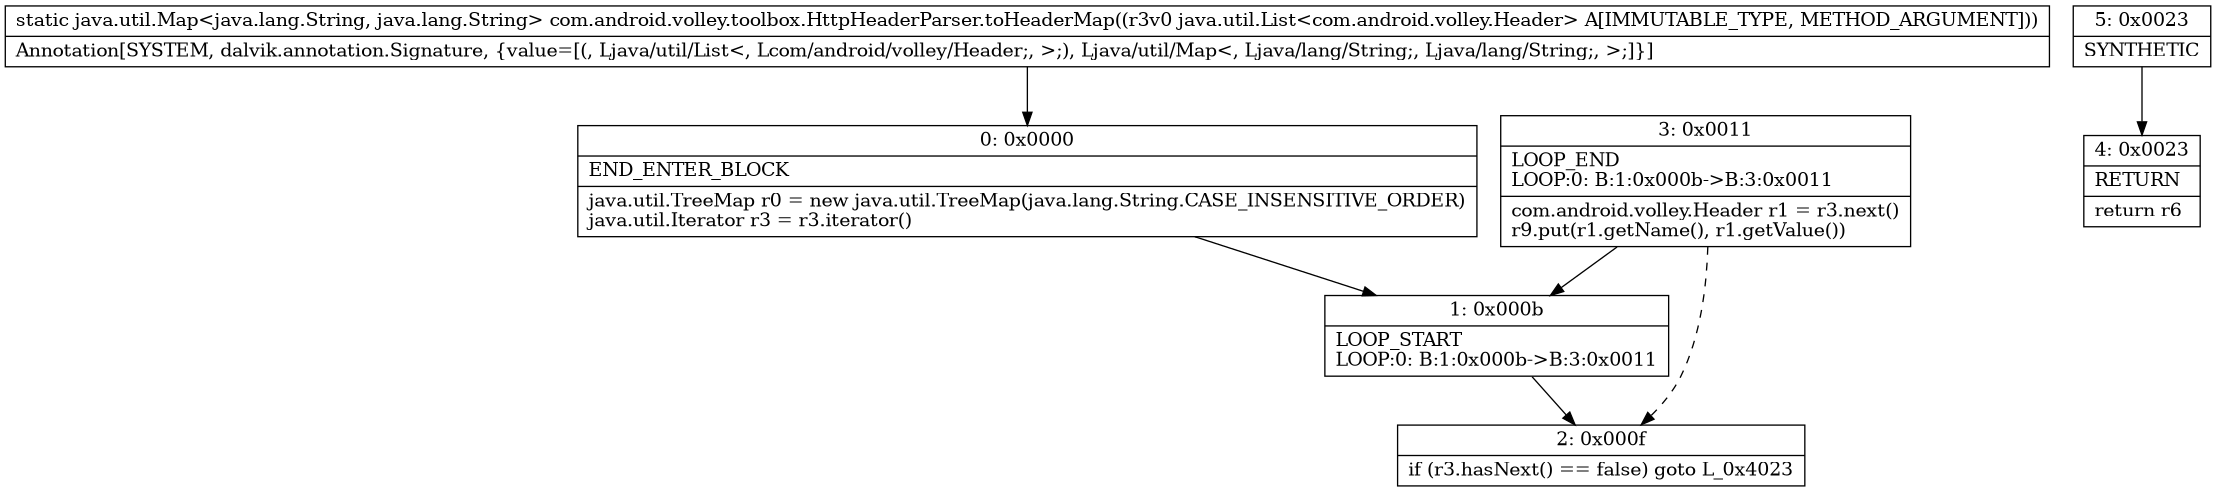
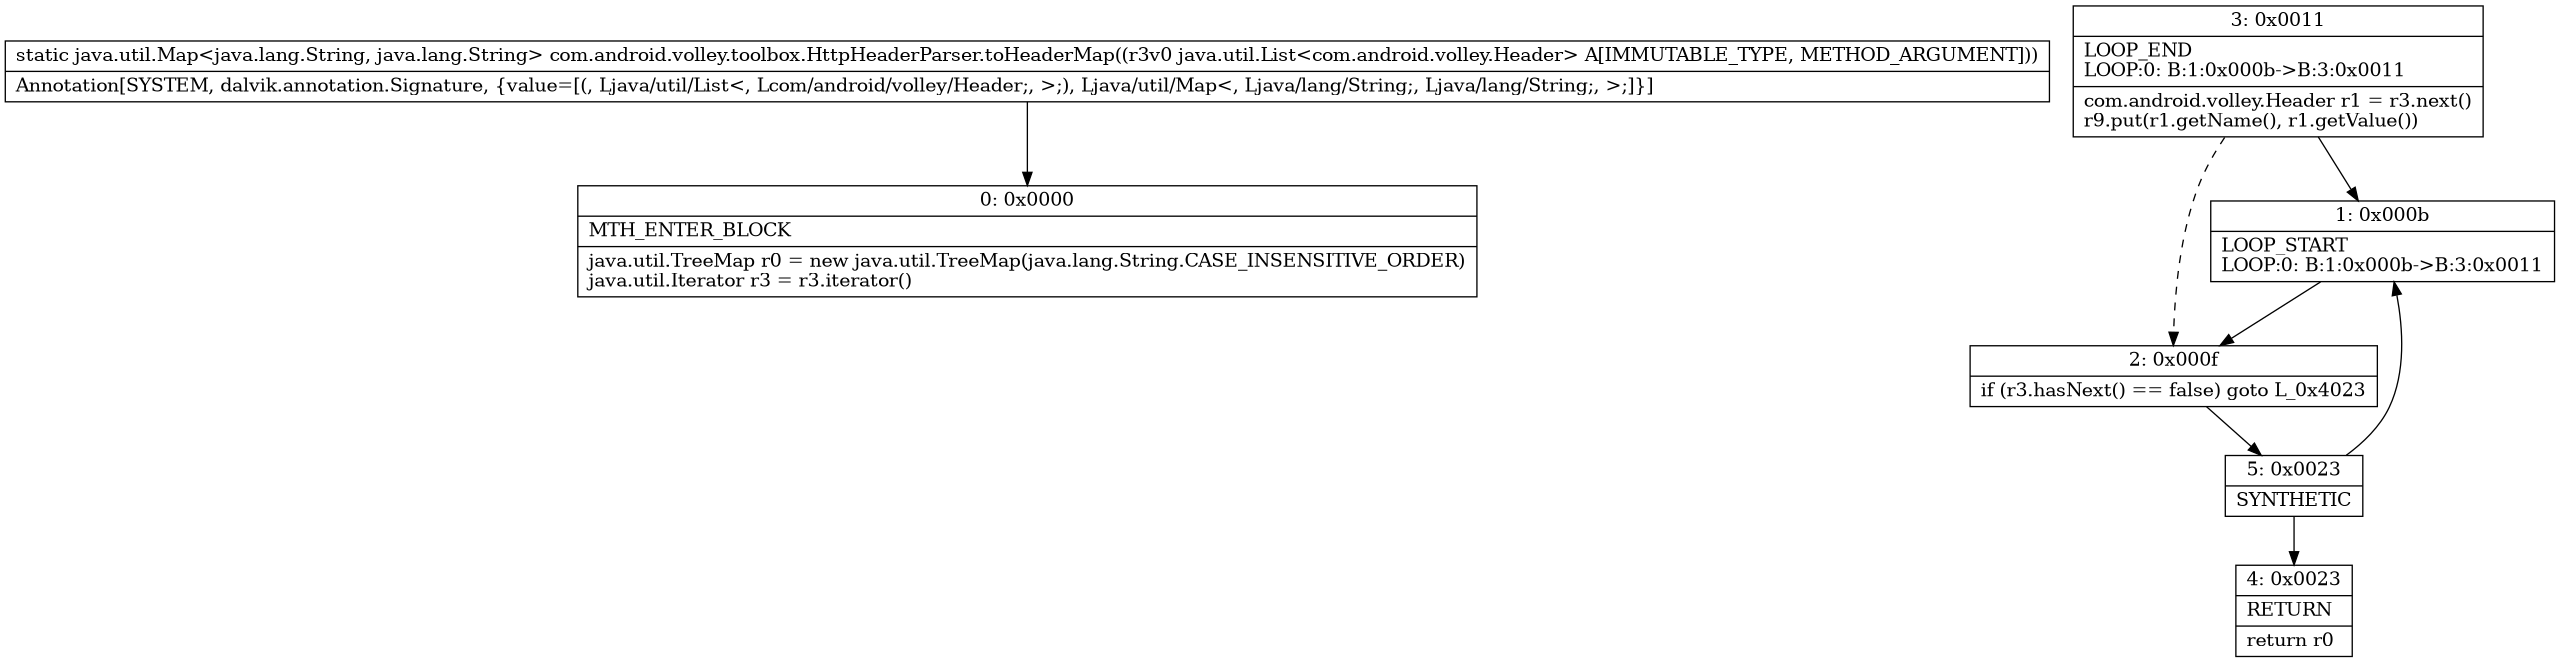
(689, 171) -> (690, 231)
(2139, 211) -> (2291, 641)
(1279, 264) -> (2397, 384)
none -> (2229, 427)
